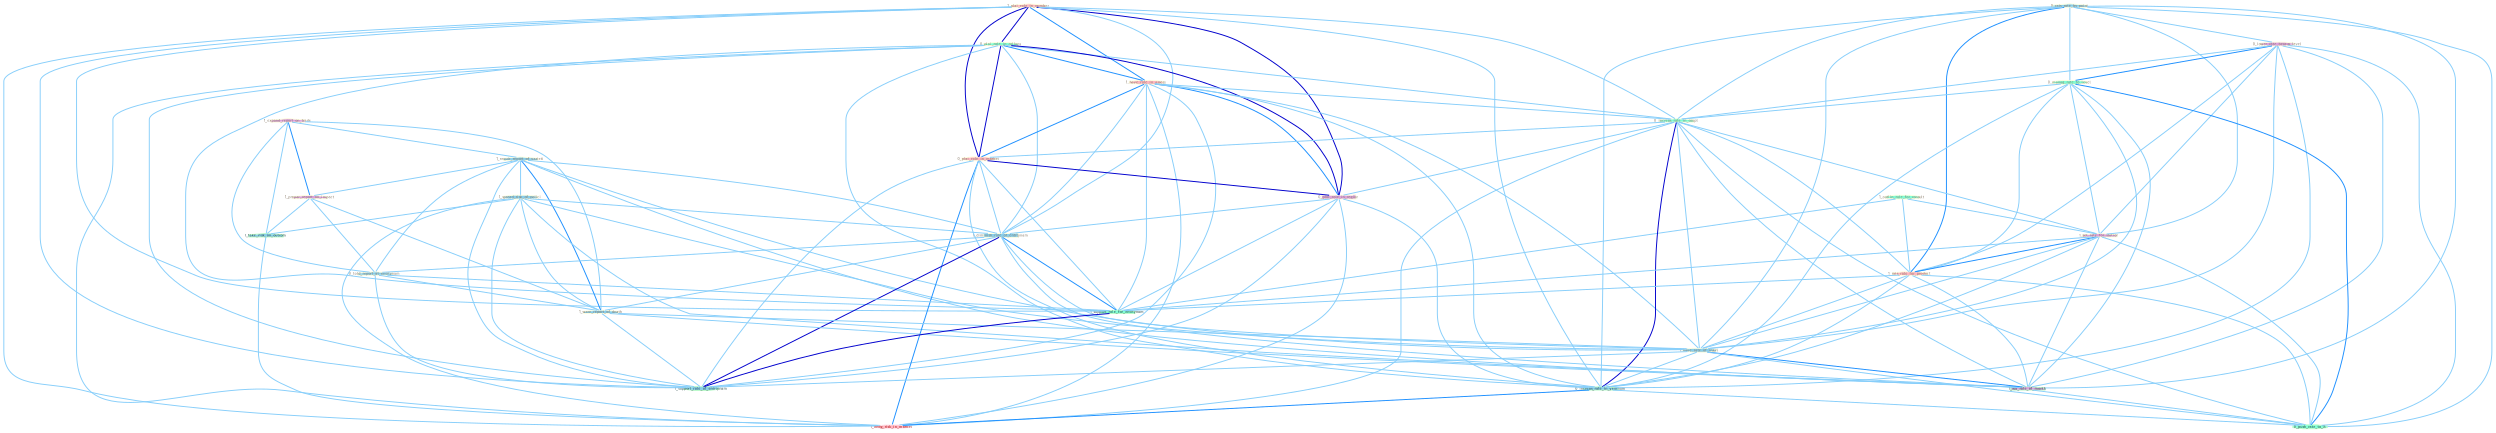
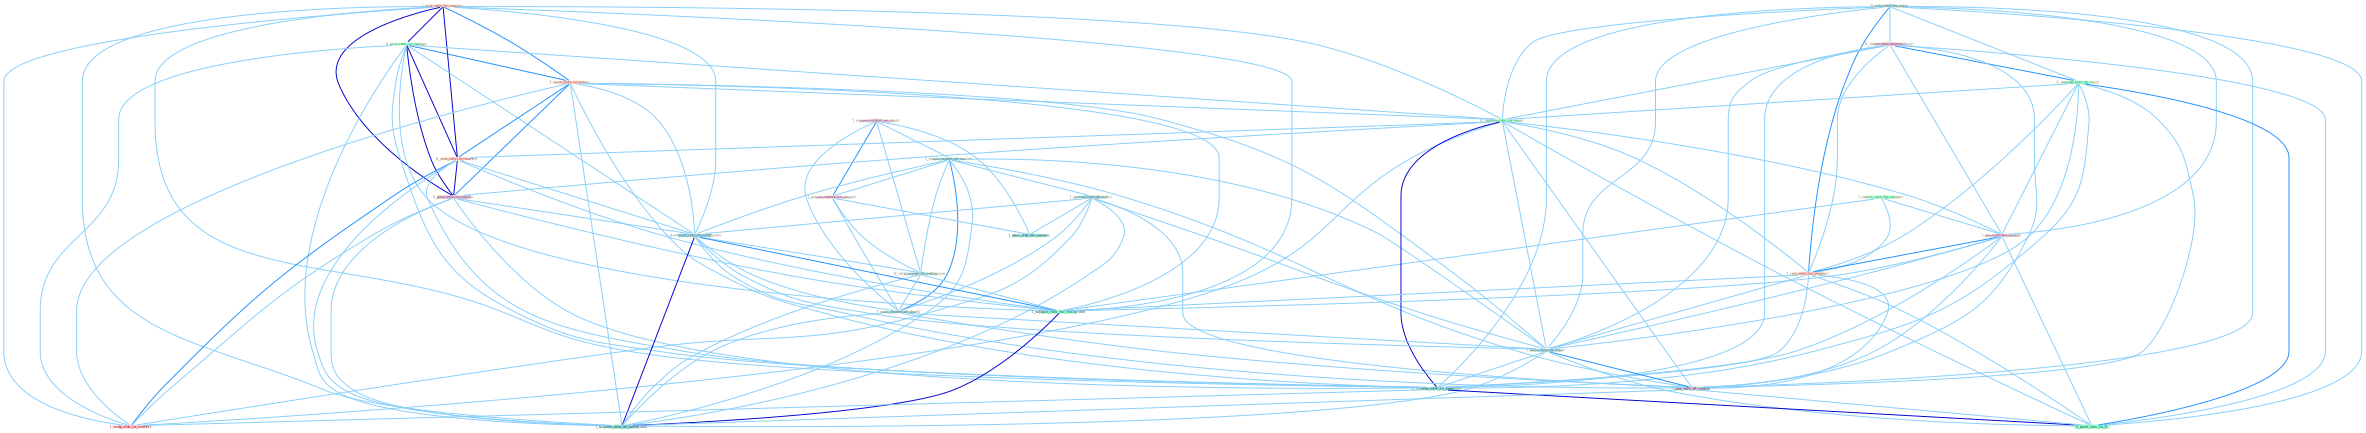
none -> (1154, 408)
(1246, 408) -> (782, 408)
(1956, 408) -> (1714, 405)
(500, 413) -> none
(2310, 427) -> (2092, 427)
